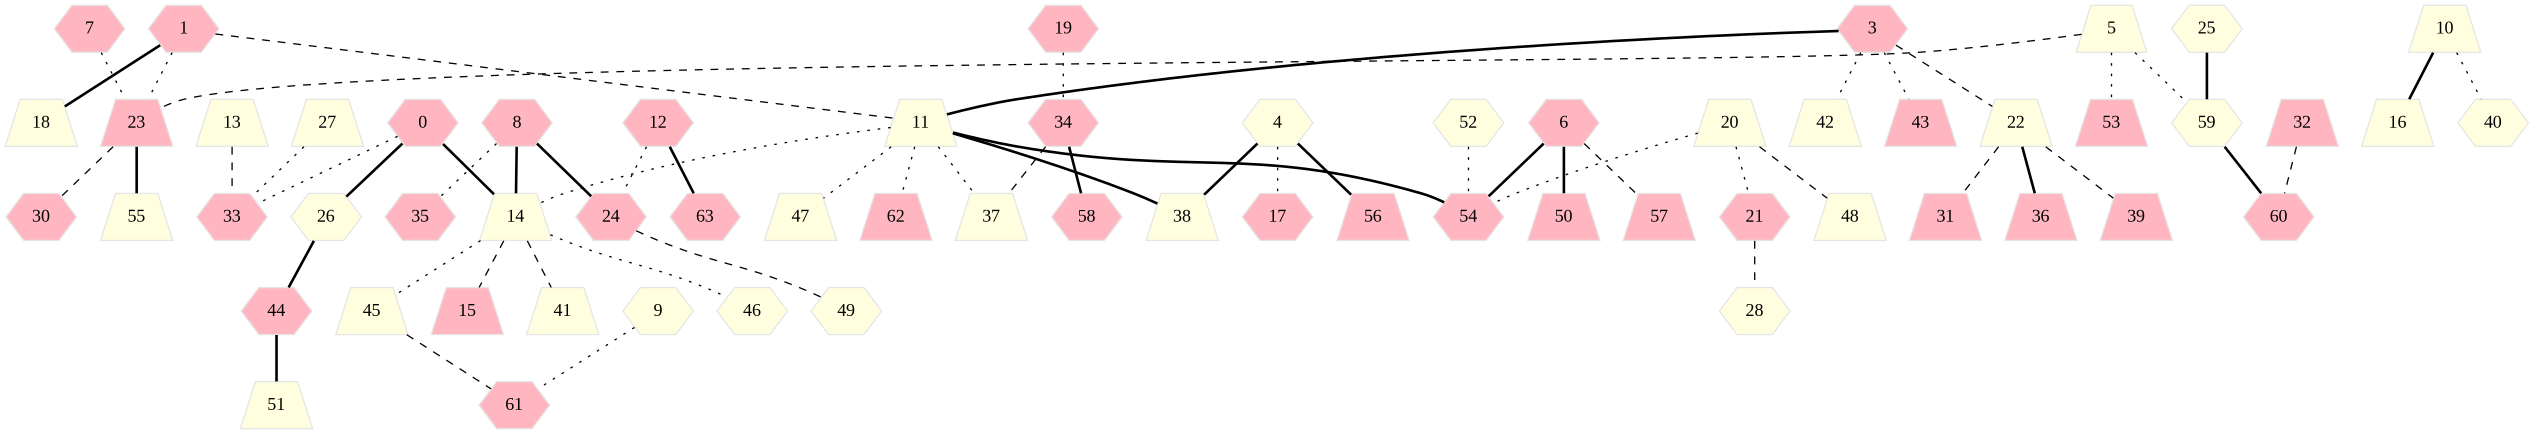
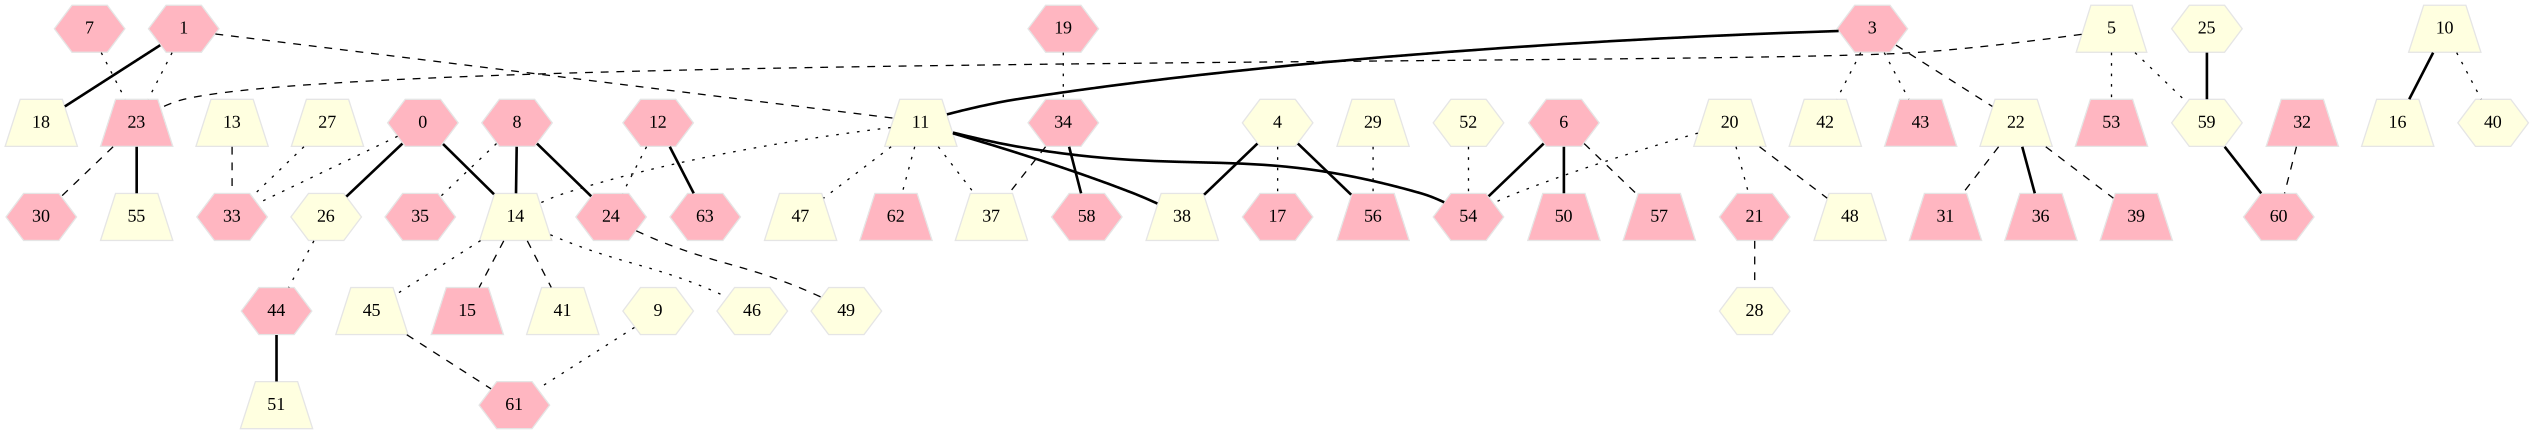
none -> (1373, 123)
(301, 264) -> (301, 264)
